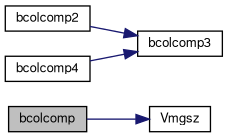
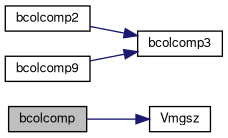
(48, 69) -> (48, 69)
